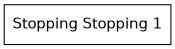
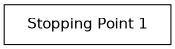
(88, 25) -> (88, 25)
